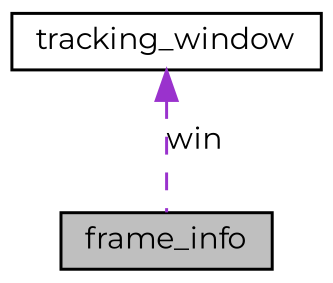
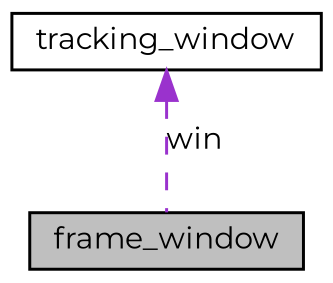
(167, 241) -> (167, 241)
